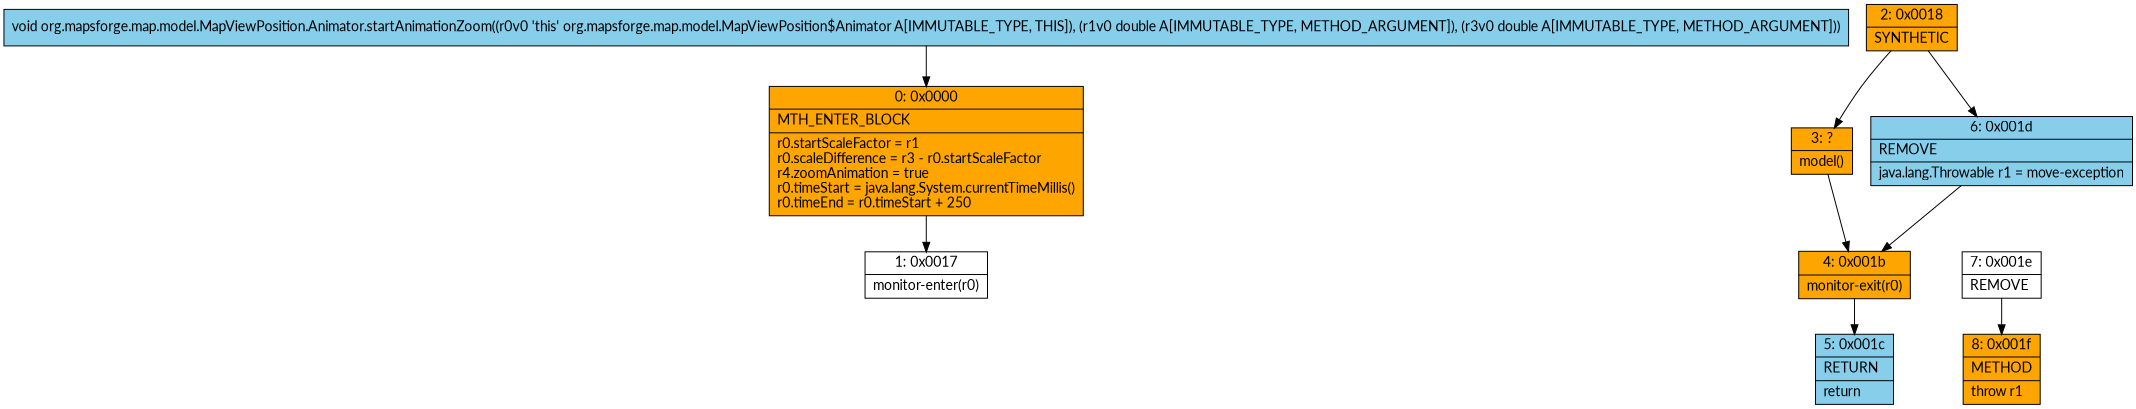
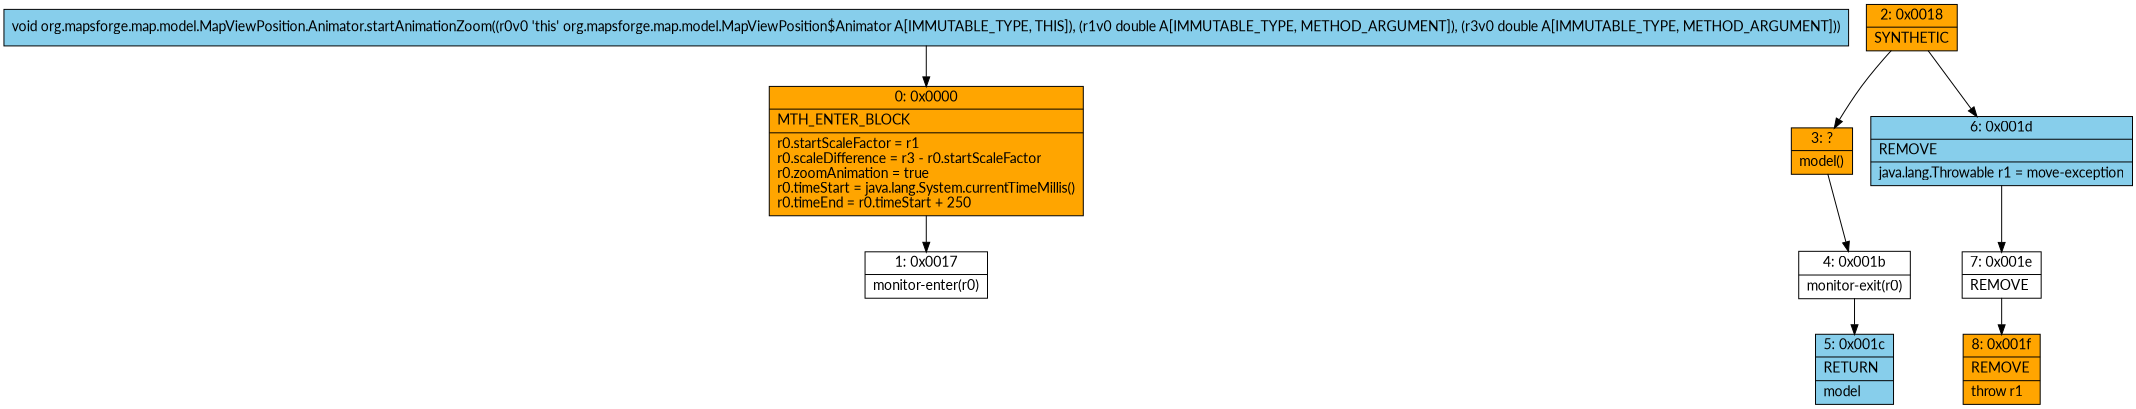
(853, 174) -> (853, 174)
(1925, 215) -> (2002, 214)
(1855, 275) -> (1855, 275)
(2002, 368) -> (2001, 368)
(1842, 392) -> (1842, 392)
